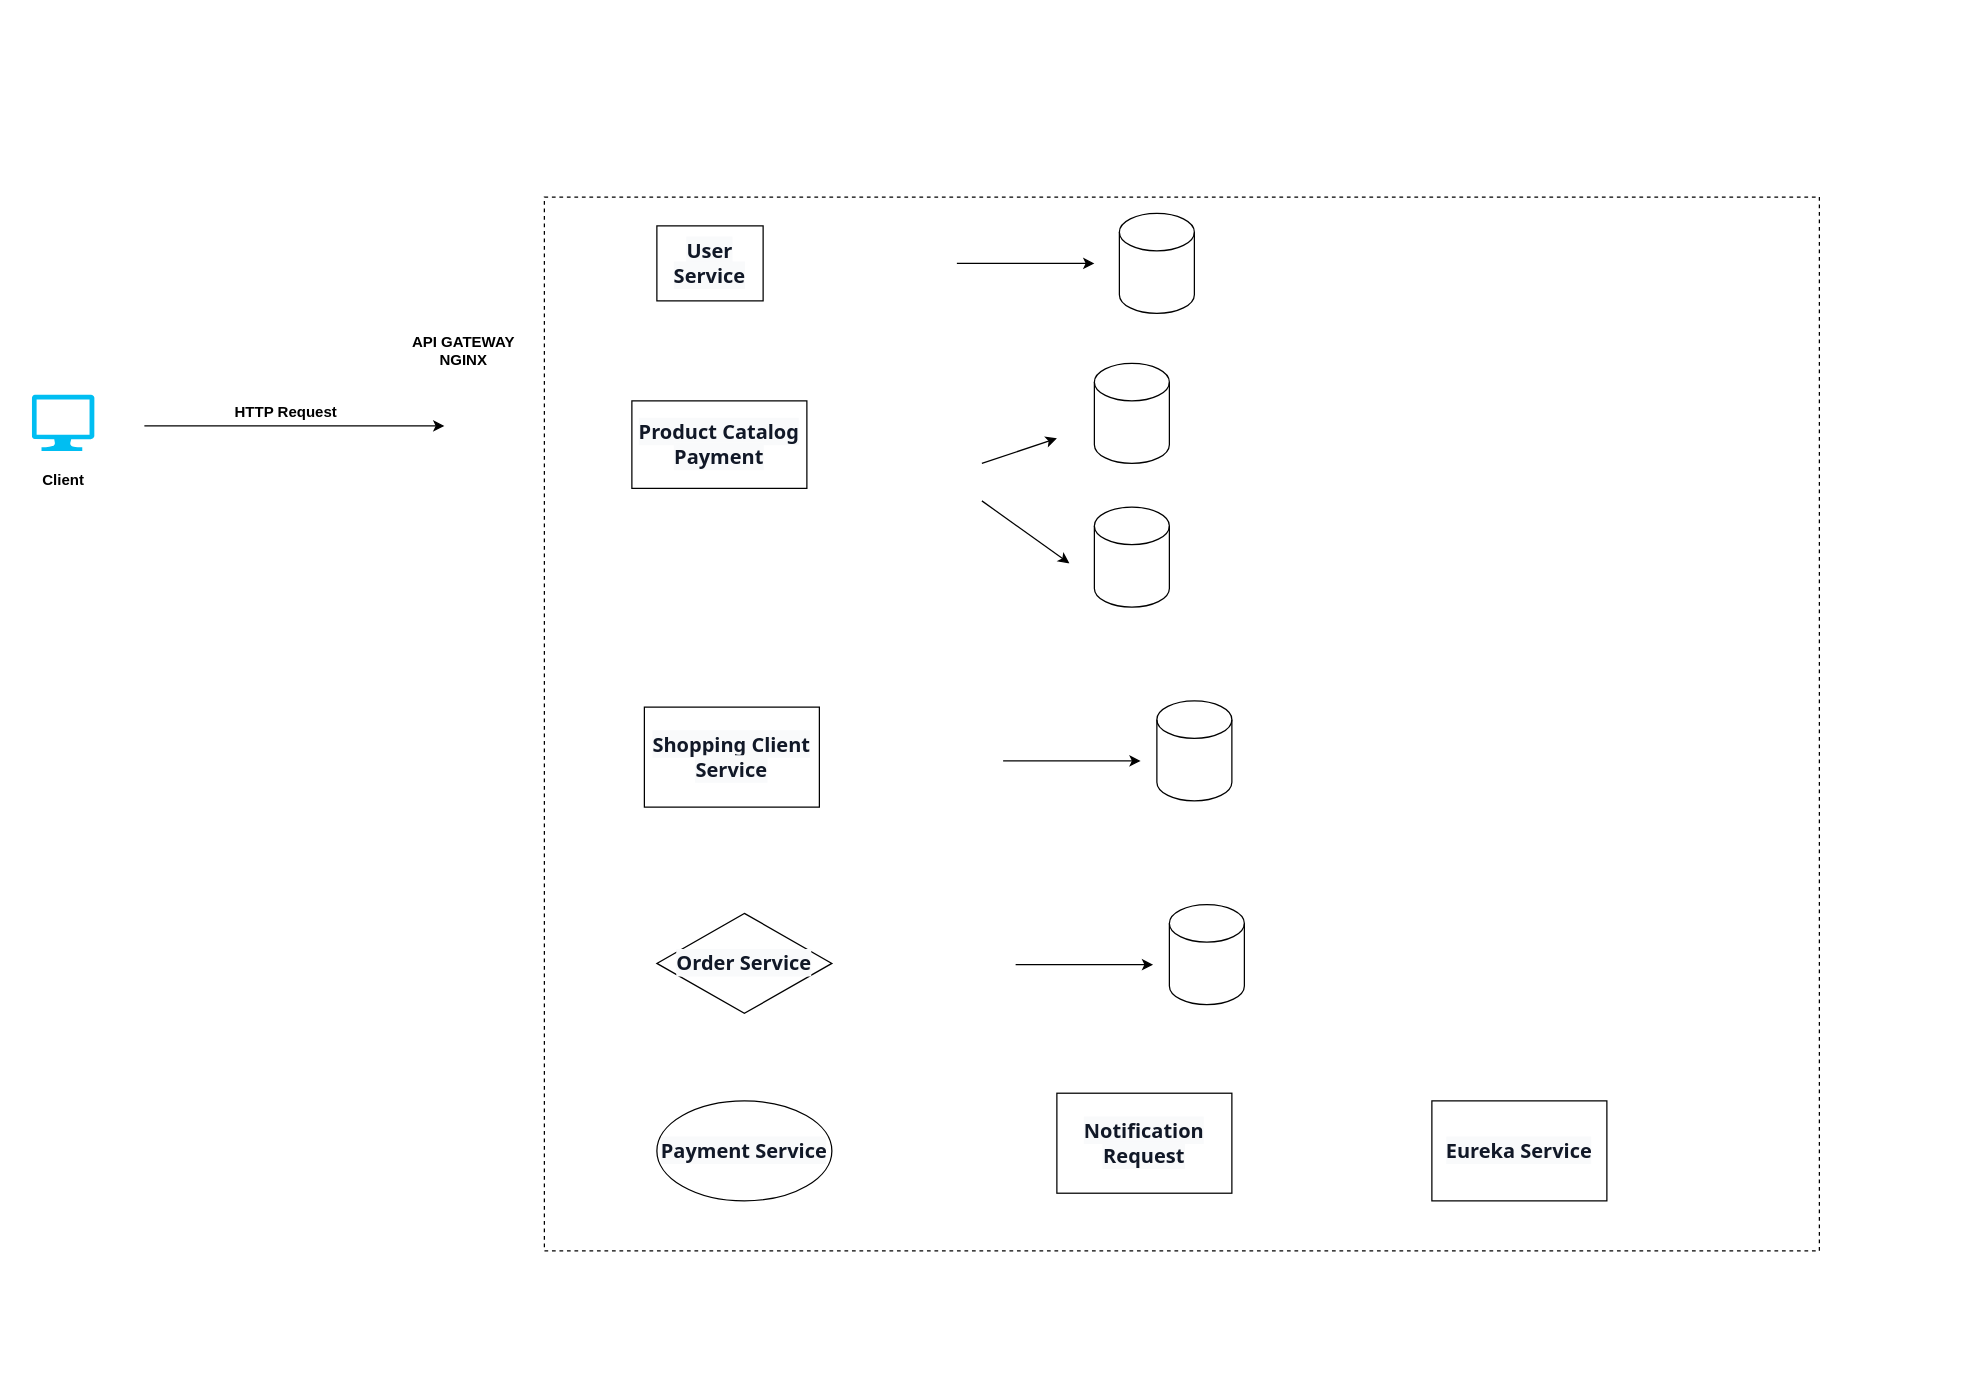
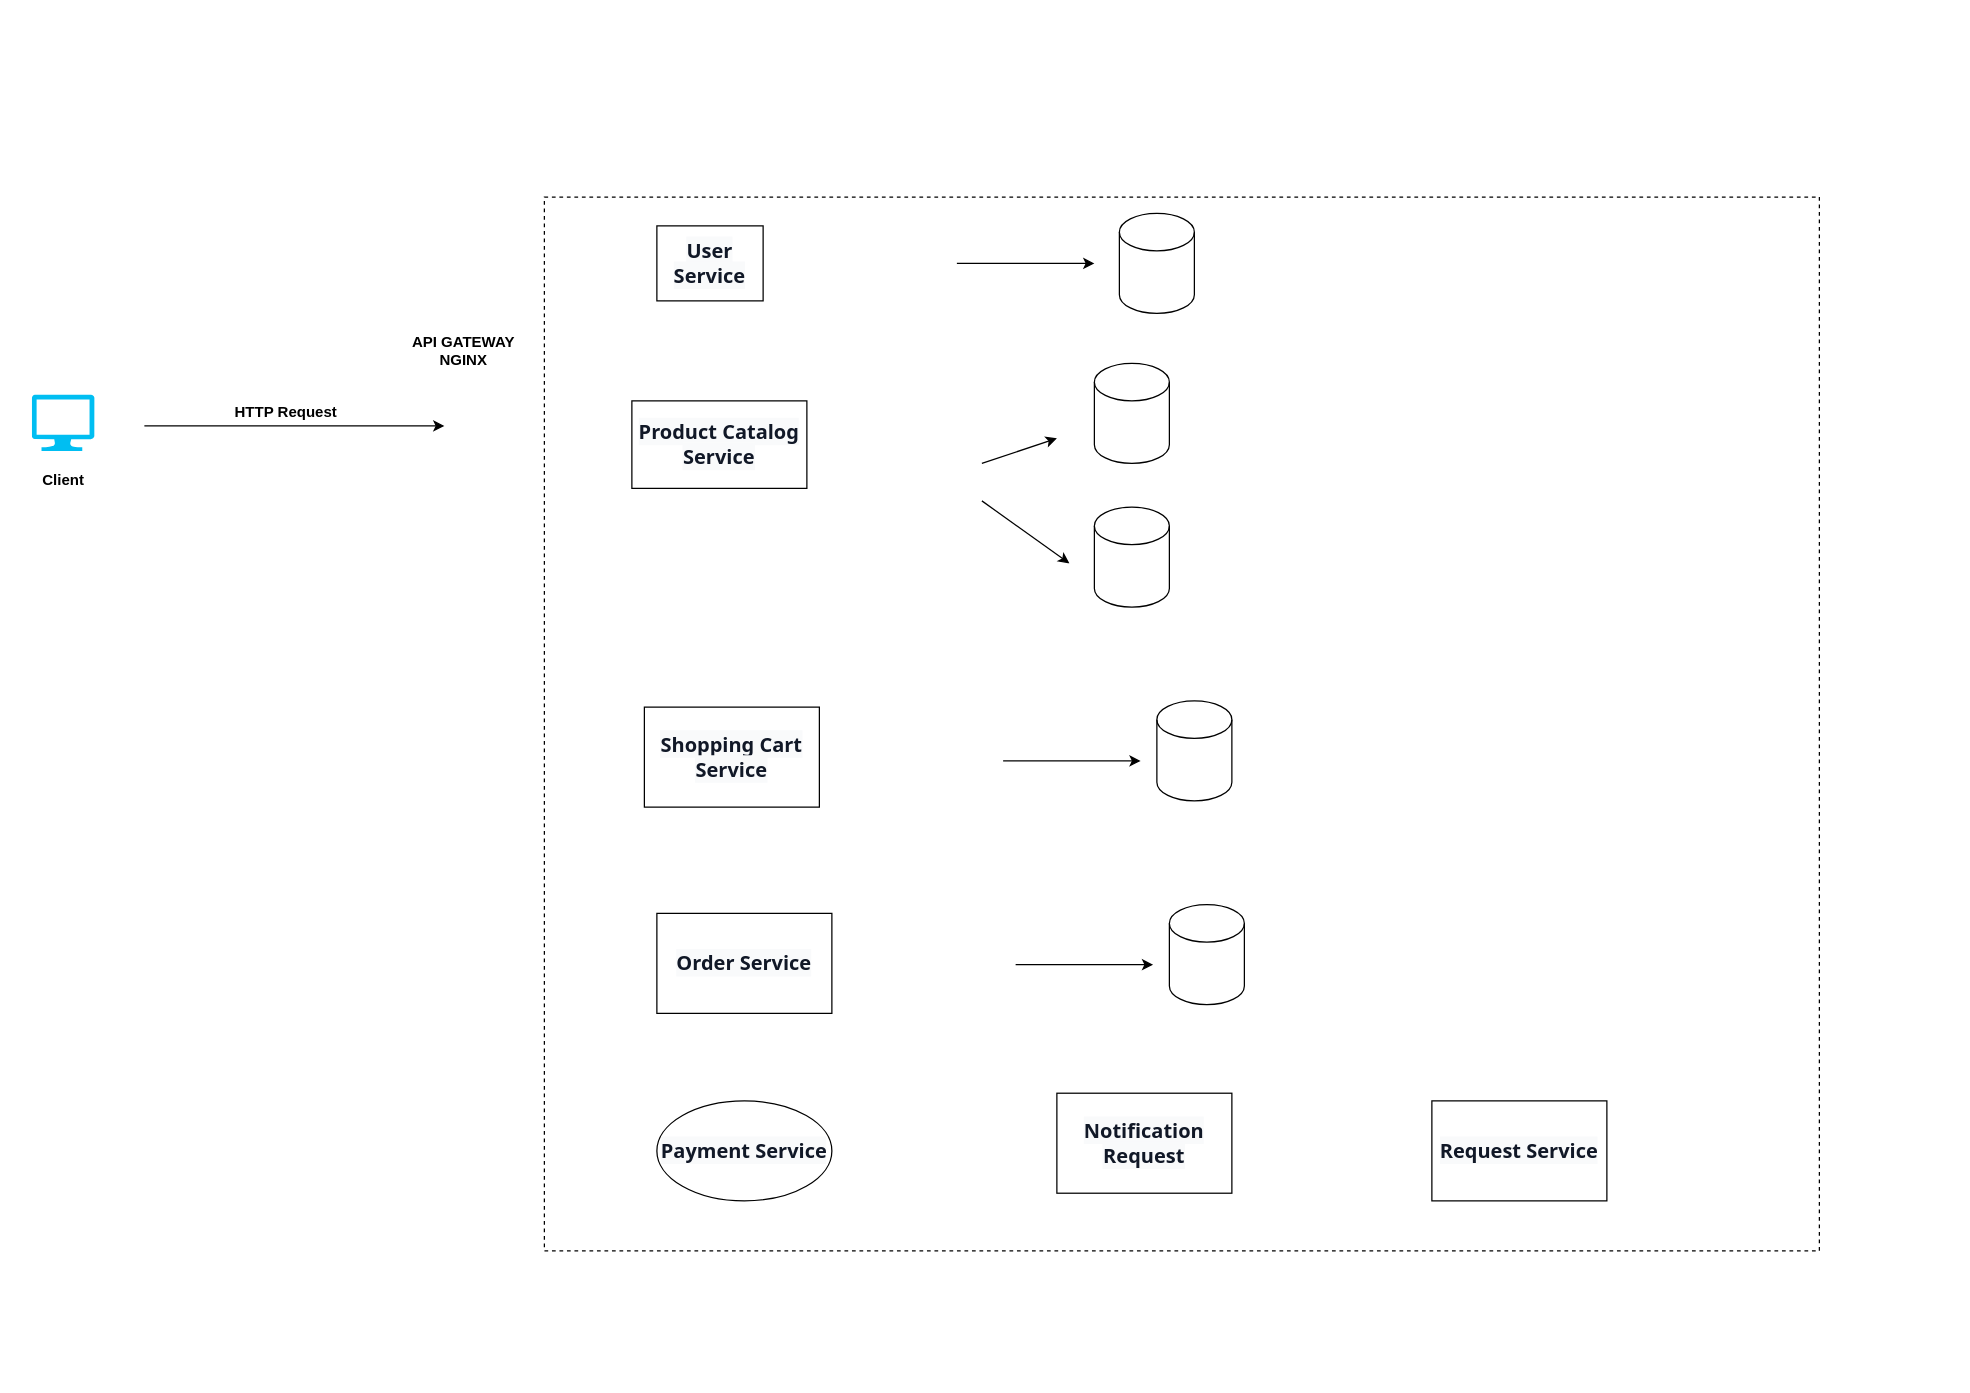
(719, 444) -> (719, 444)
(732, 757) -> (732, 757)
(744, 963) -> (744, 963)
(1519, 1151) -> (1519, 1151)
